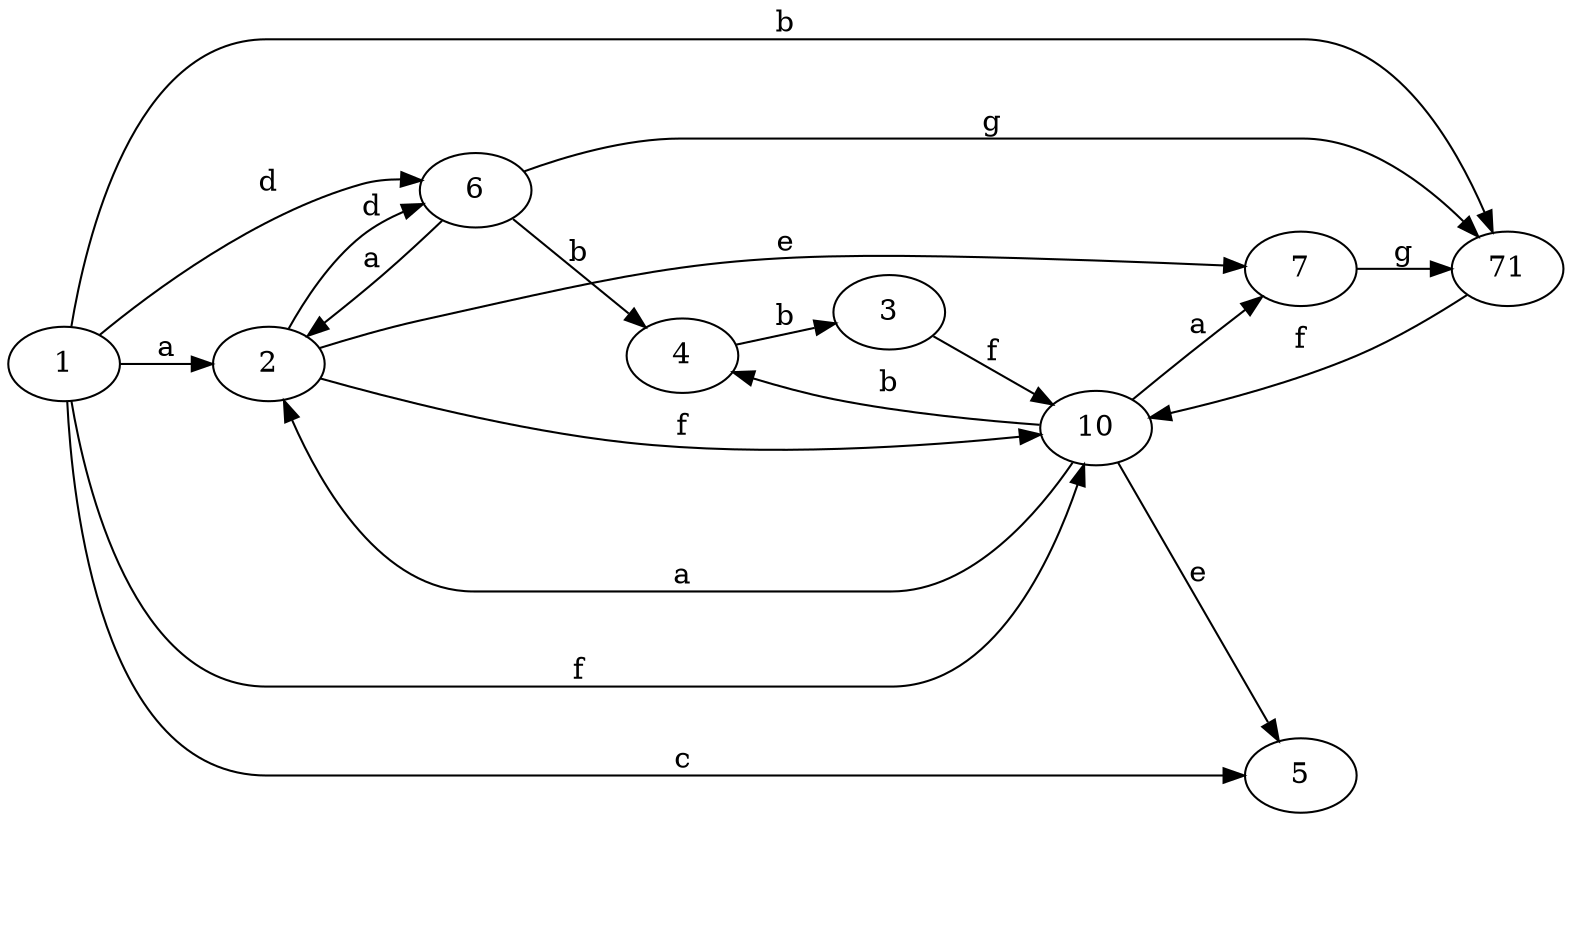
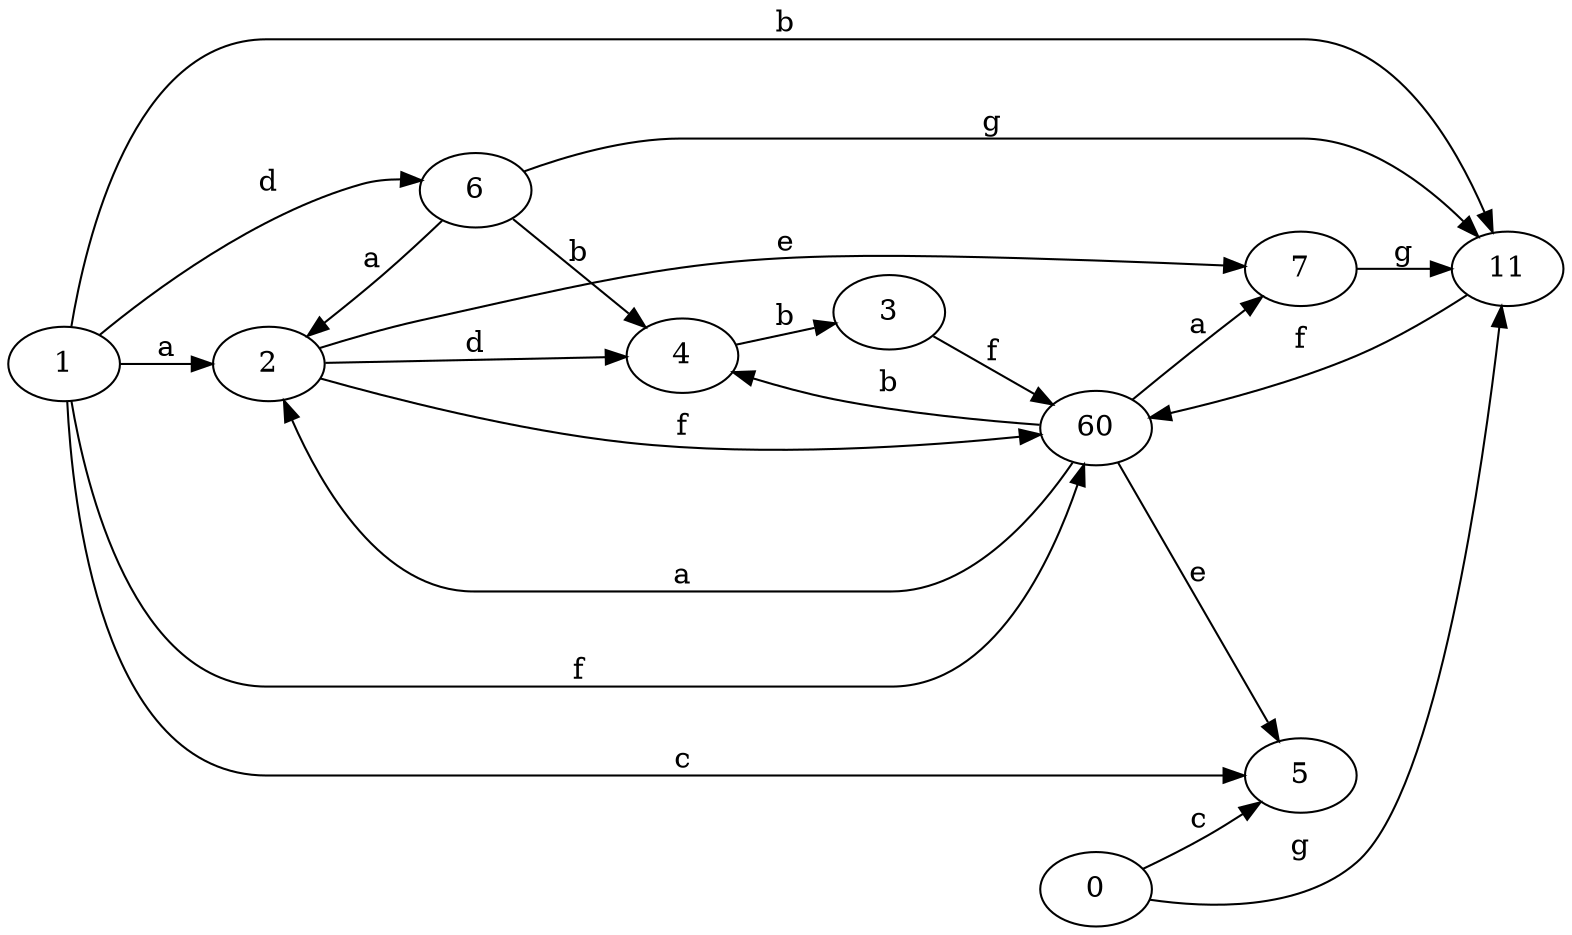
(336, 260) -> (465, 360)
(1508, 269) -> (1508, 269)
(1096, 428) -> (1096, 428)
none -> (1096, 889)
